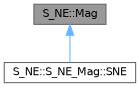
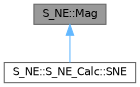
(70, 73) -> (70, 73)
